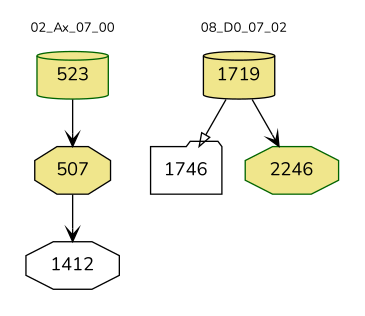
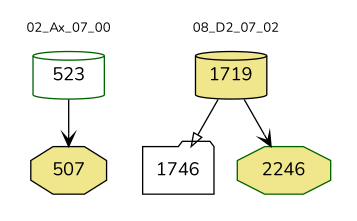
(244, 28) -> (236, 28)
(73, 75) -> (69, 75)
(73, 265) -> none
